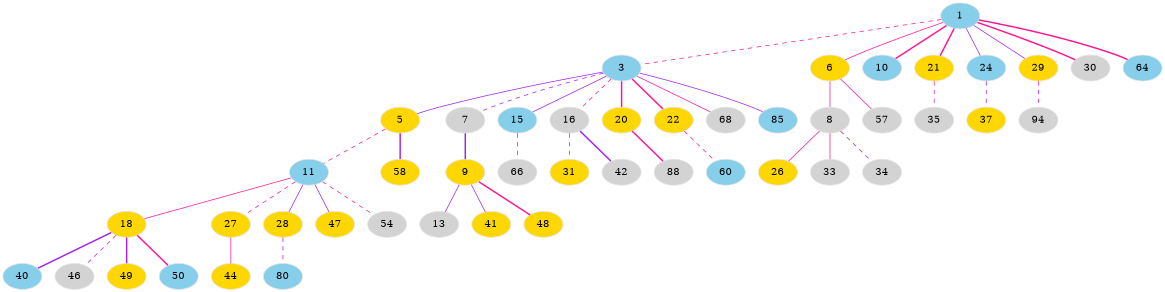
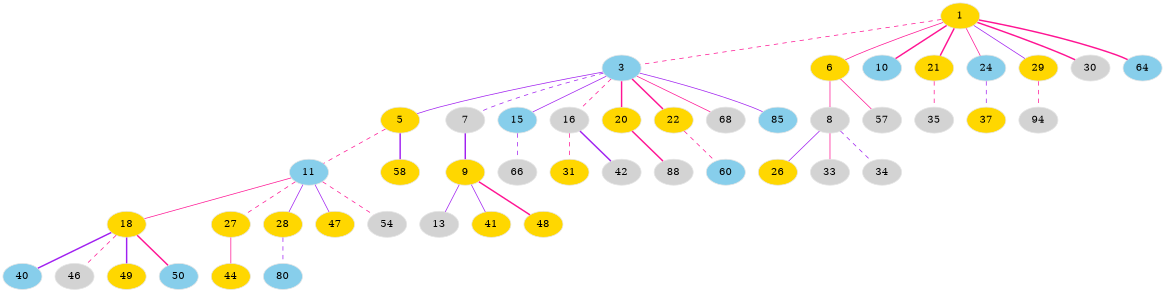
(960, 16) -> (960, 16)
(973, 42) -> (973, 42)
(804, 146) -> (804, 146)
